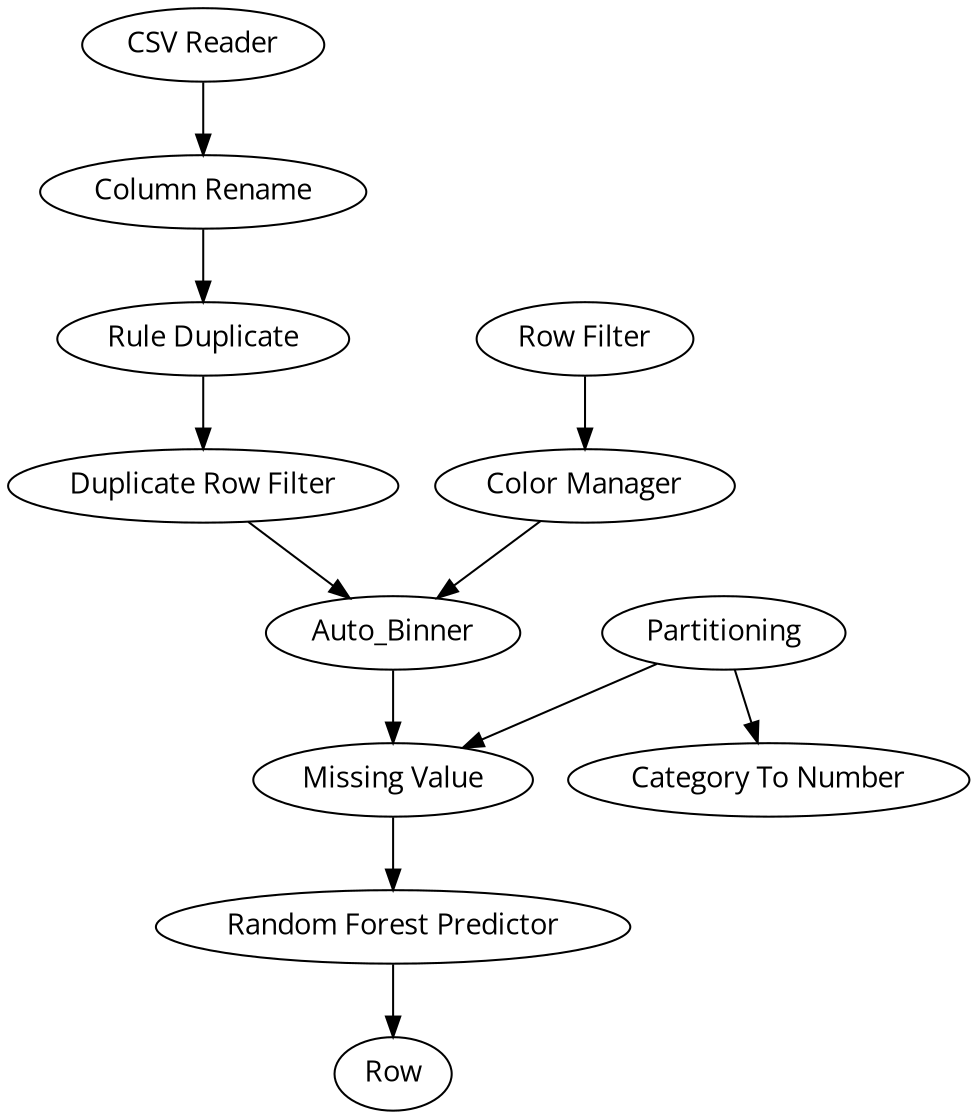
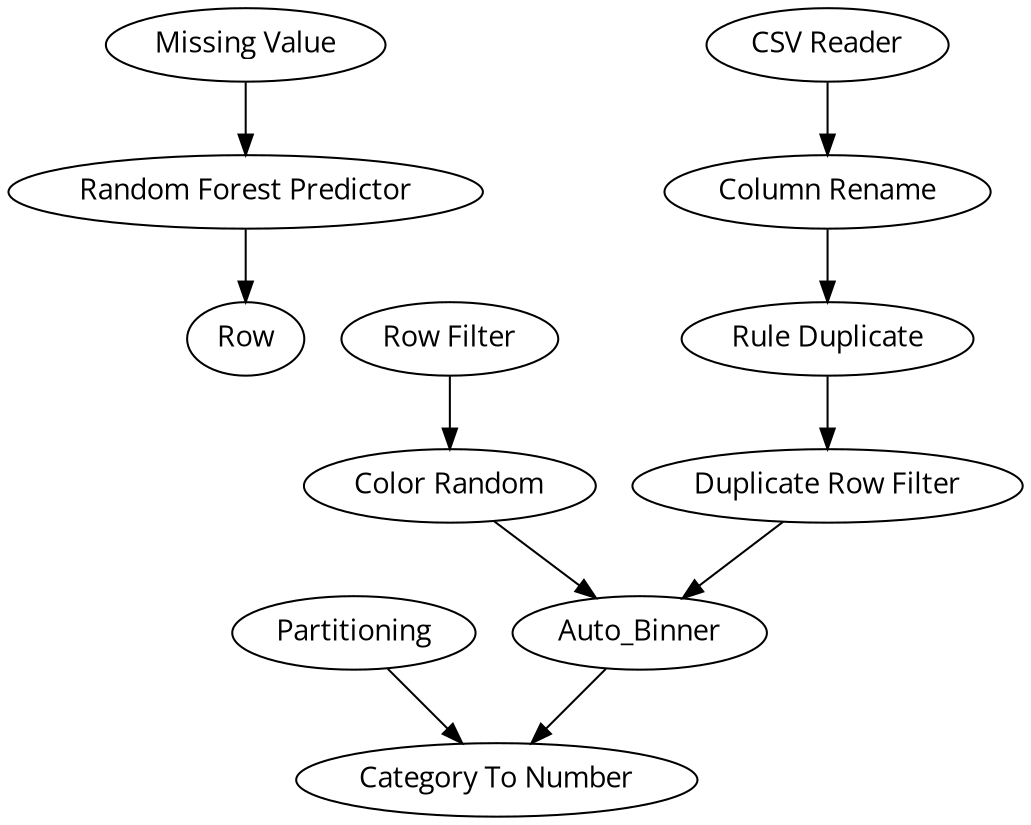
(585, 486) -> (450, 486)
(393, 696) -> (576, 699)
(569, 702) -> none
